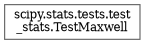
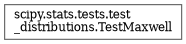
(72, 22) -> (93, 22)
